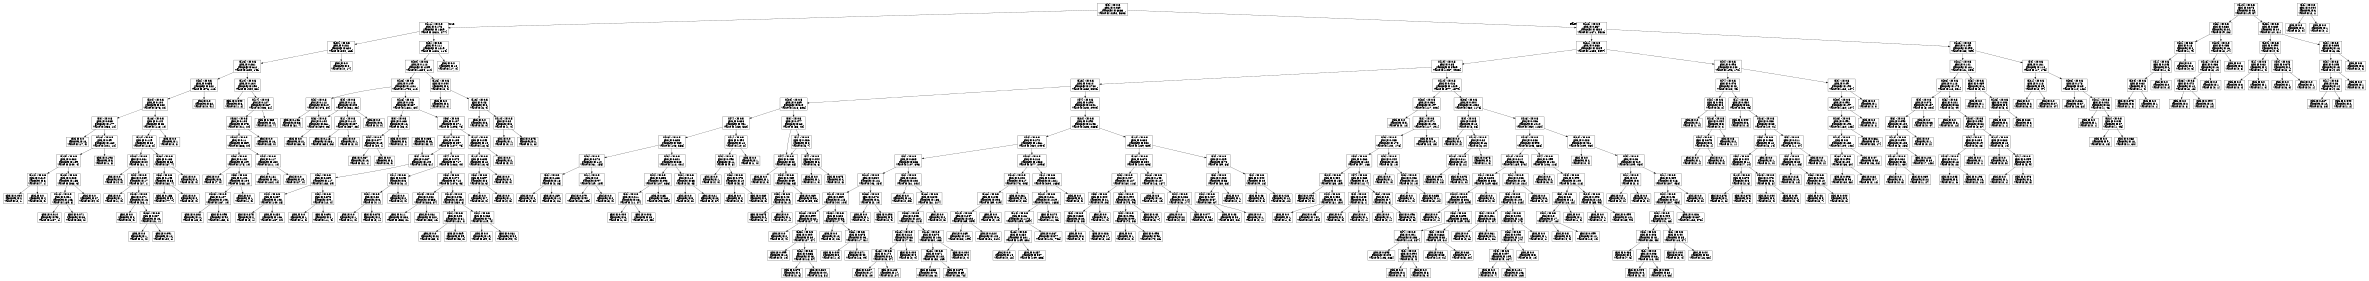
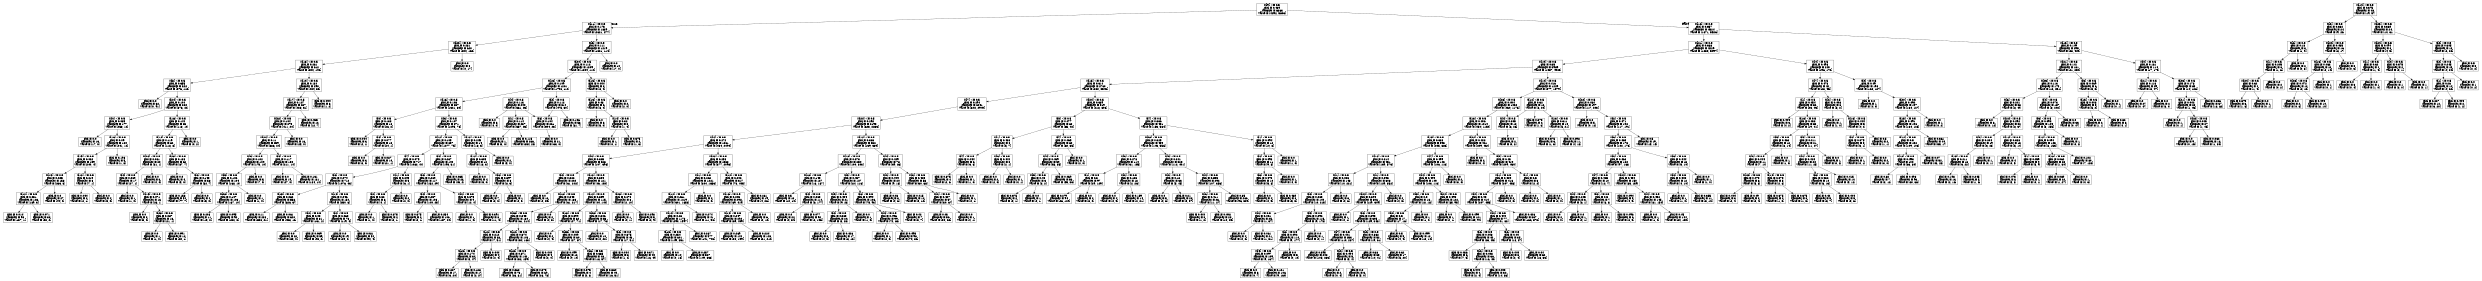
(1473, 132) -> (1522, 113)
(422, 150) -> (449, 170)
(794, 151) -> (1002, 150)
(1032, 161) -> (718, 161)
